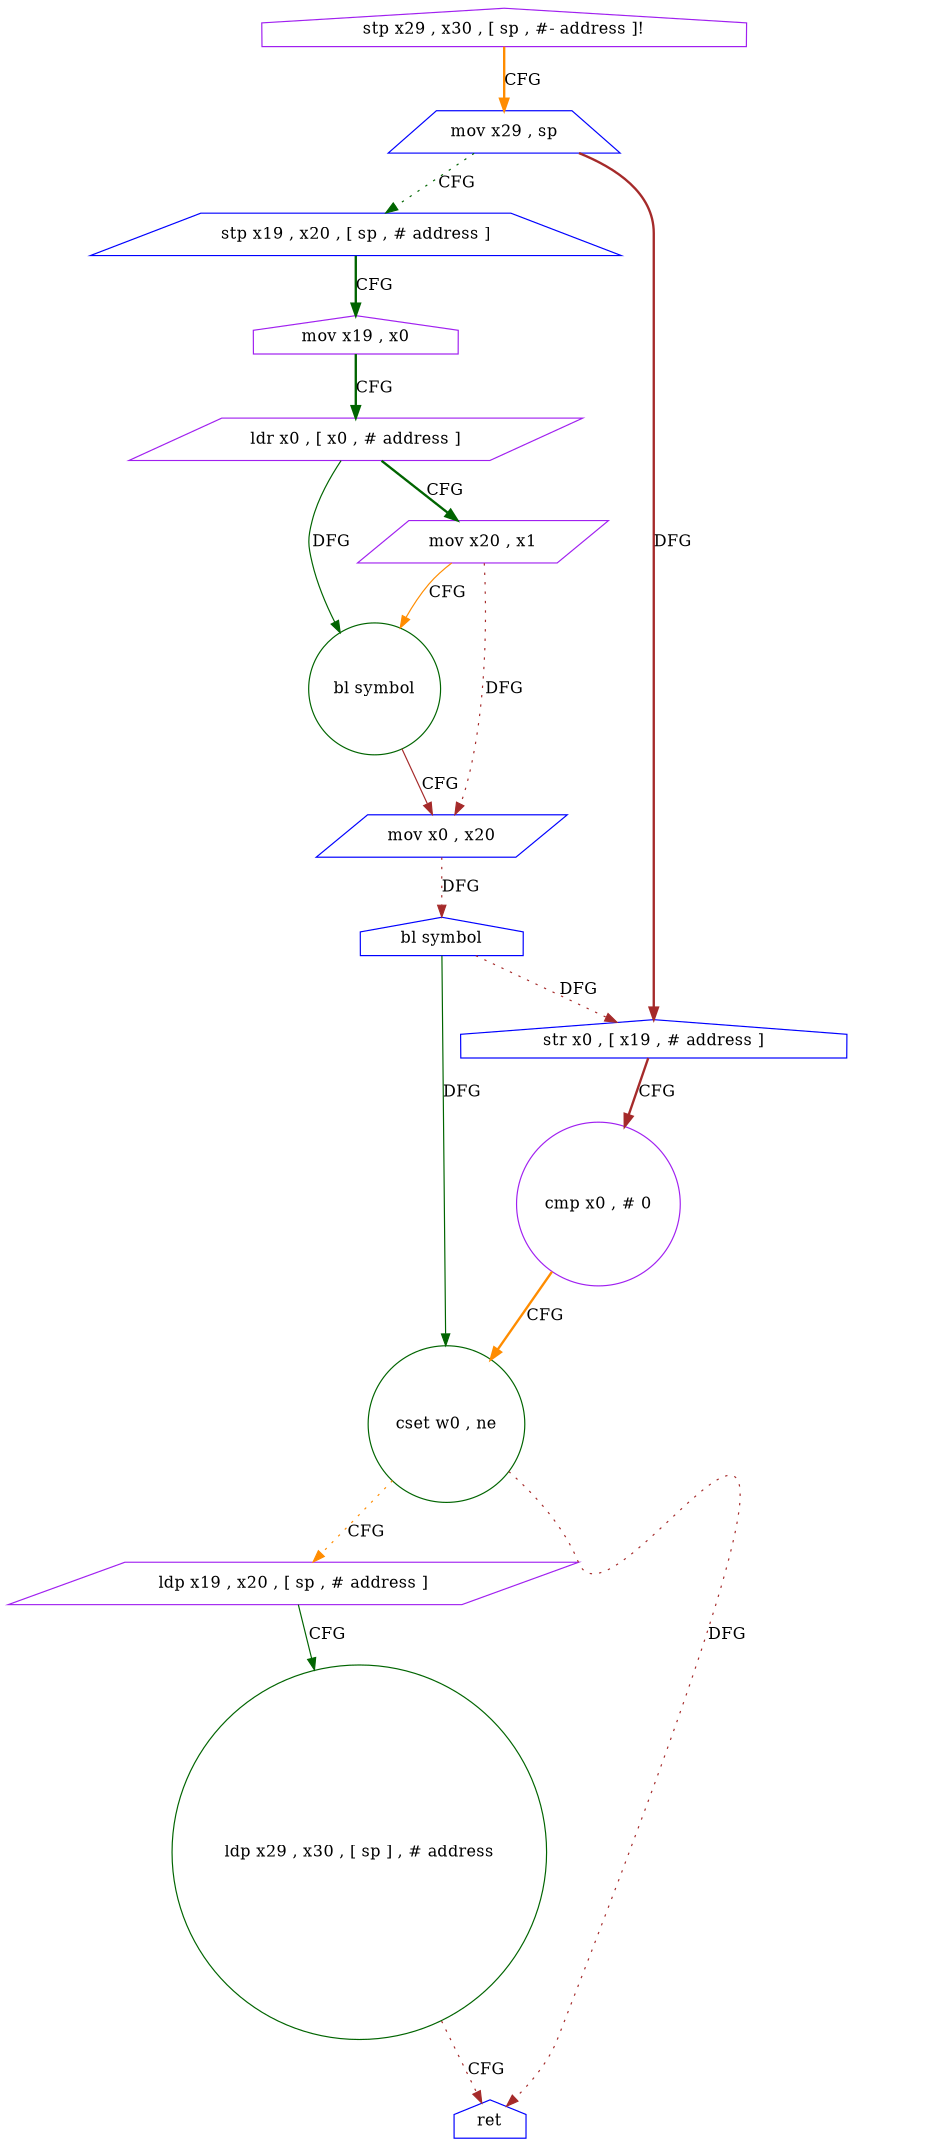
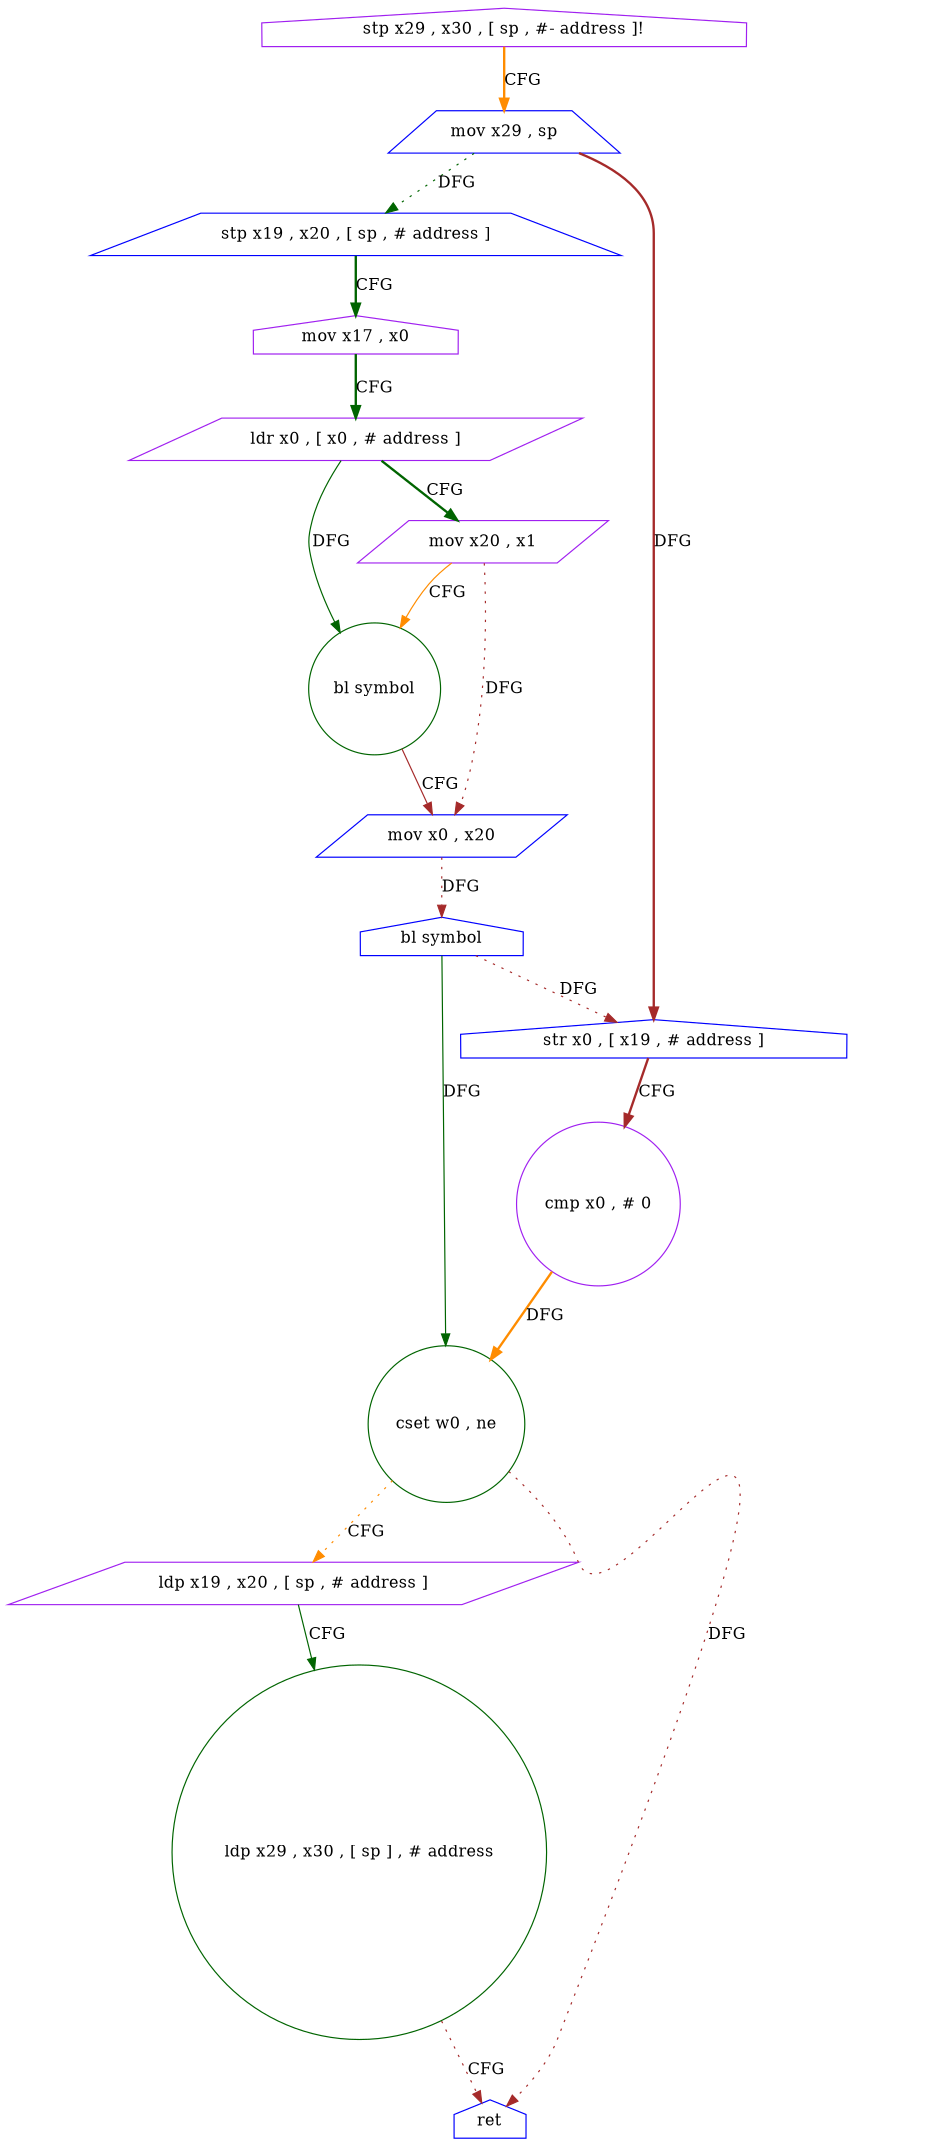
(457, 183) -> (457, 183)
(356, 337) -> (356, 337)
(545, 1316) -> (545, 1316)
